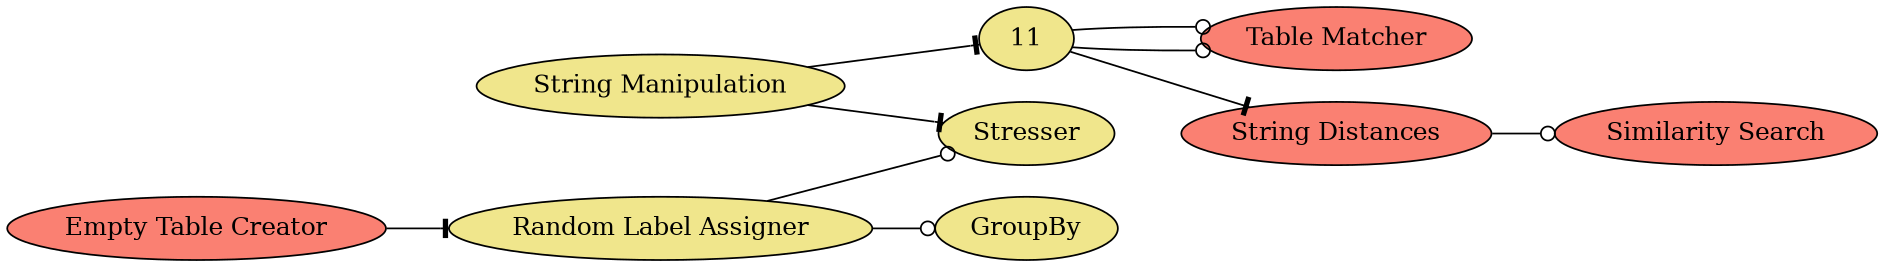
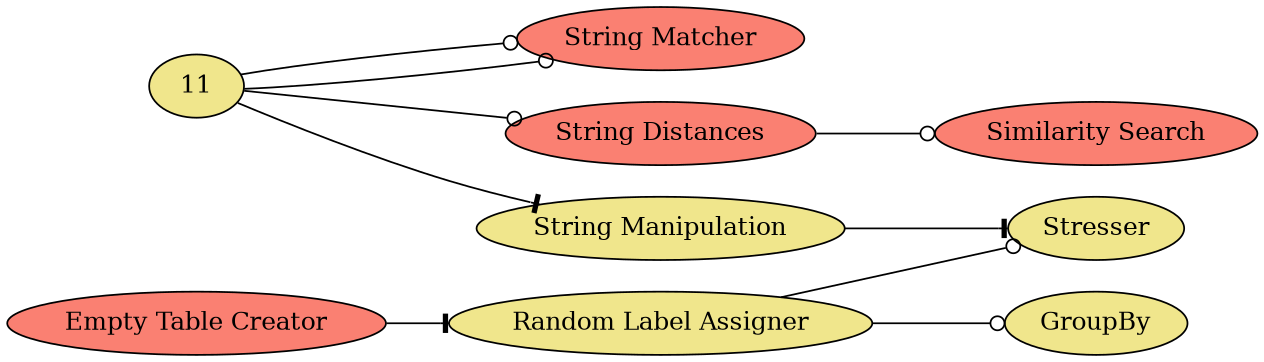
(1336, 39) -> (661, 39)
(889, 56) -> (382, 159)
(1156, 78) -> (376, 104)
